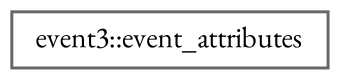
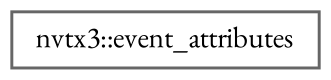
(170, 40) -> (166, 40)
